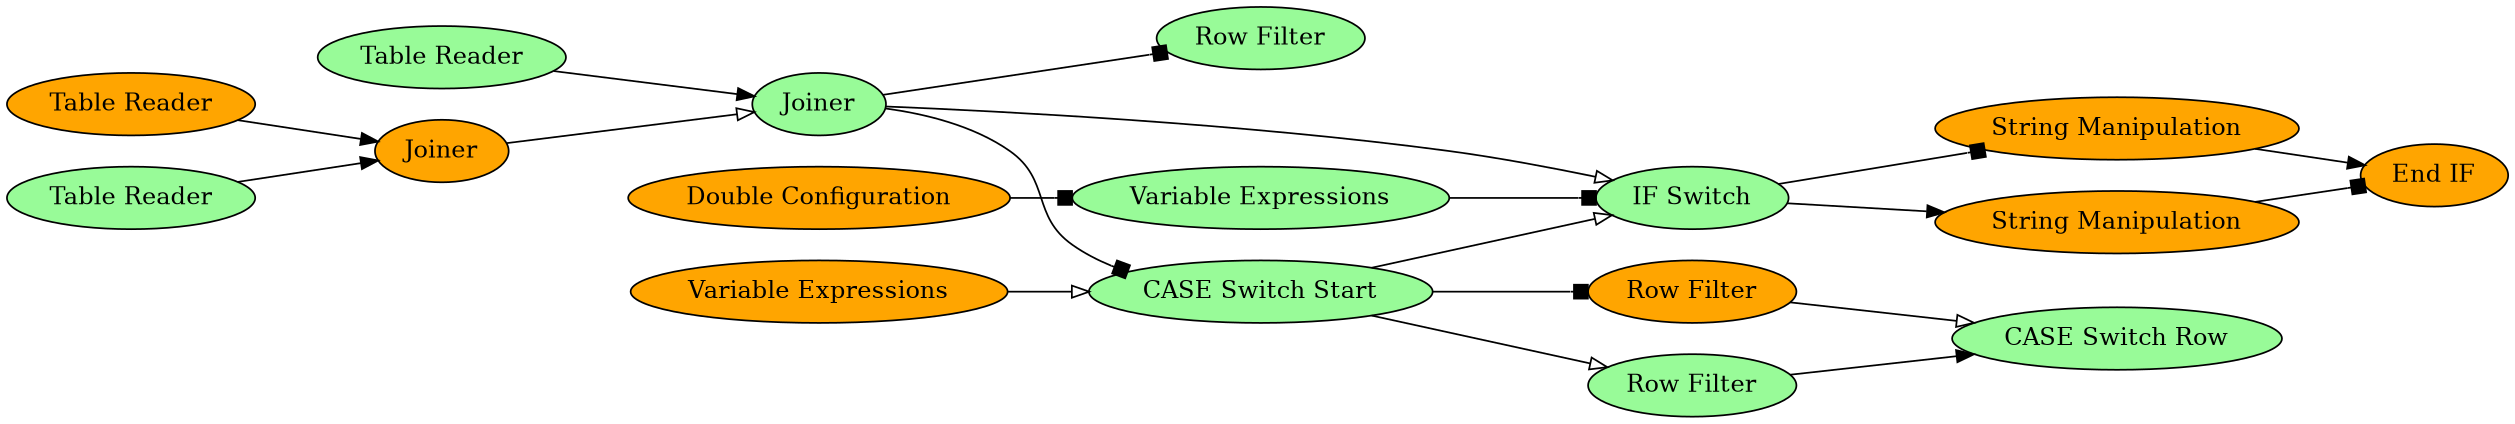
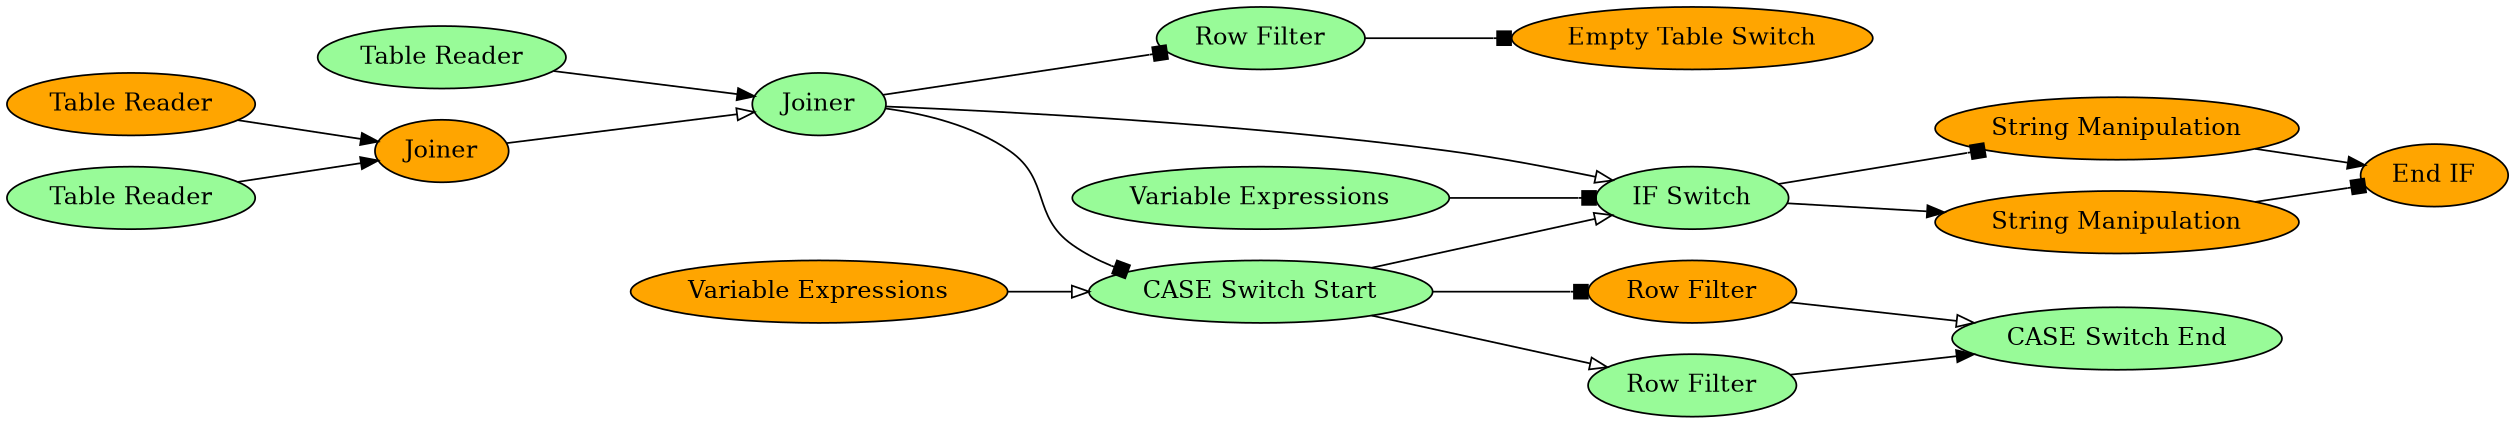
none -> (1692, 38)
(819, 198) -> none
(2117, 339) -> (2117, 339)
